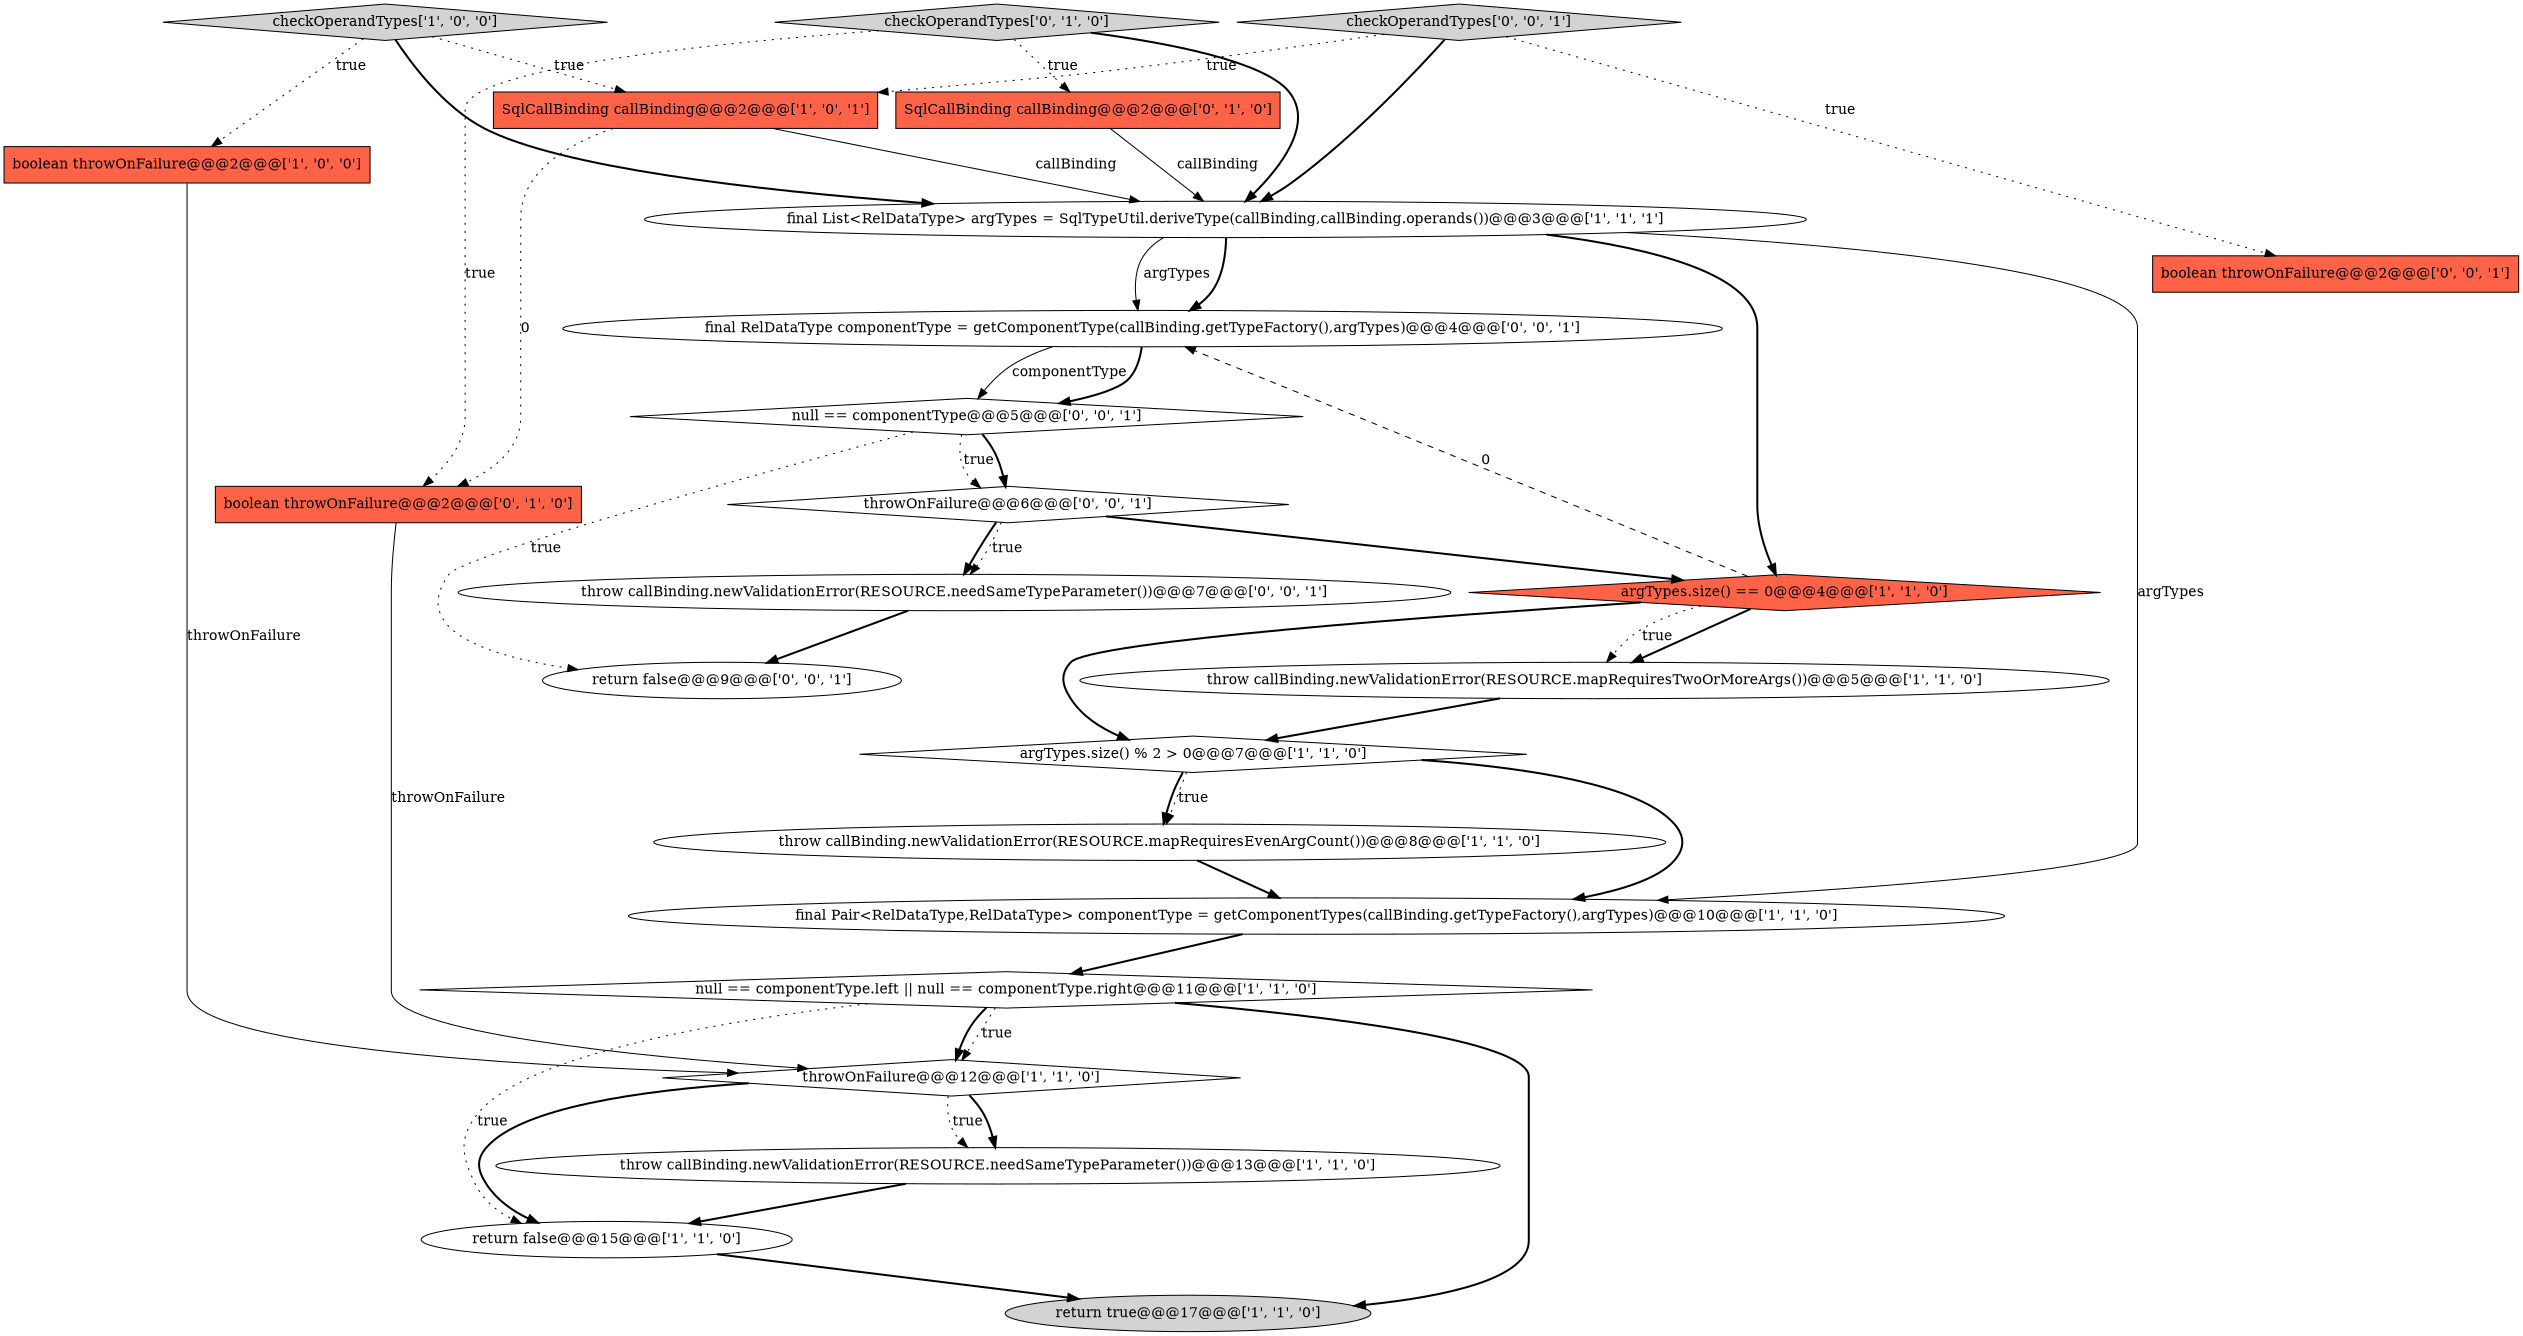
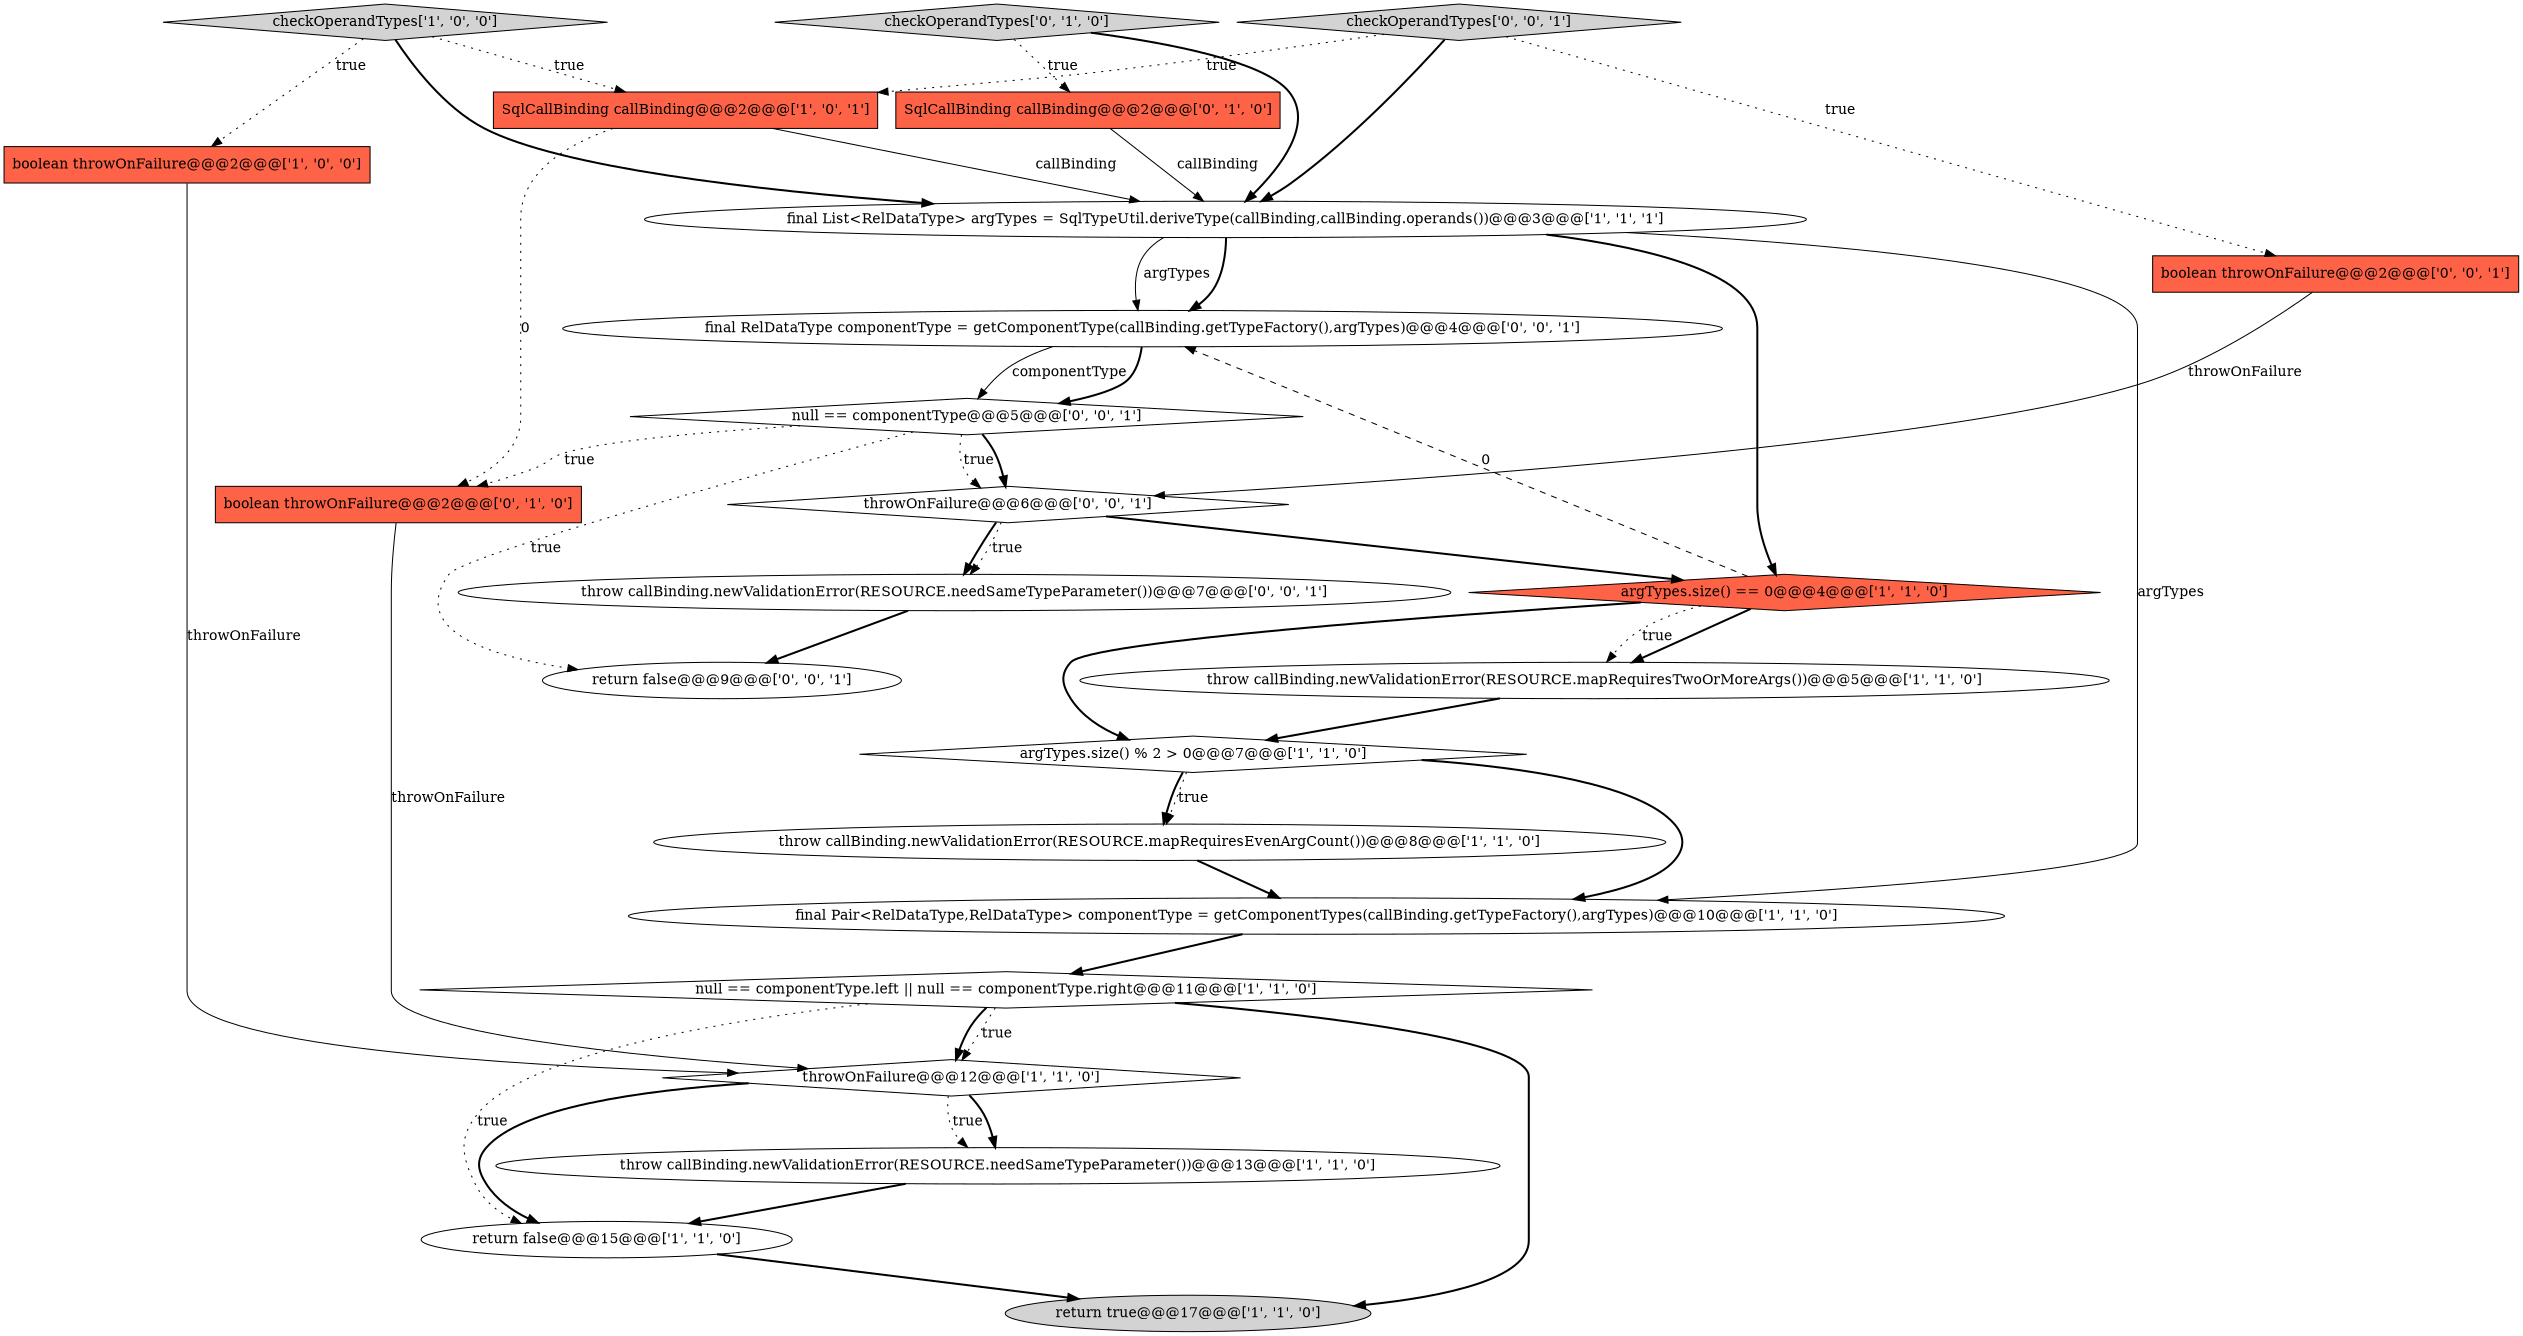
(481, 93) -> (640, 440)
none -> (1782, 445)
